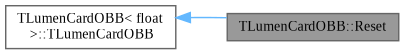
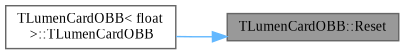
(209, 18) -> (194, 37)
